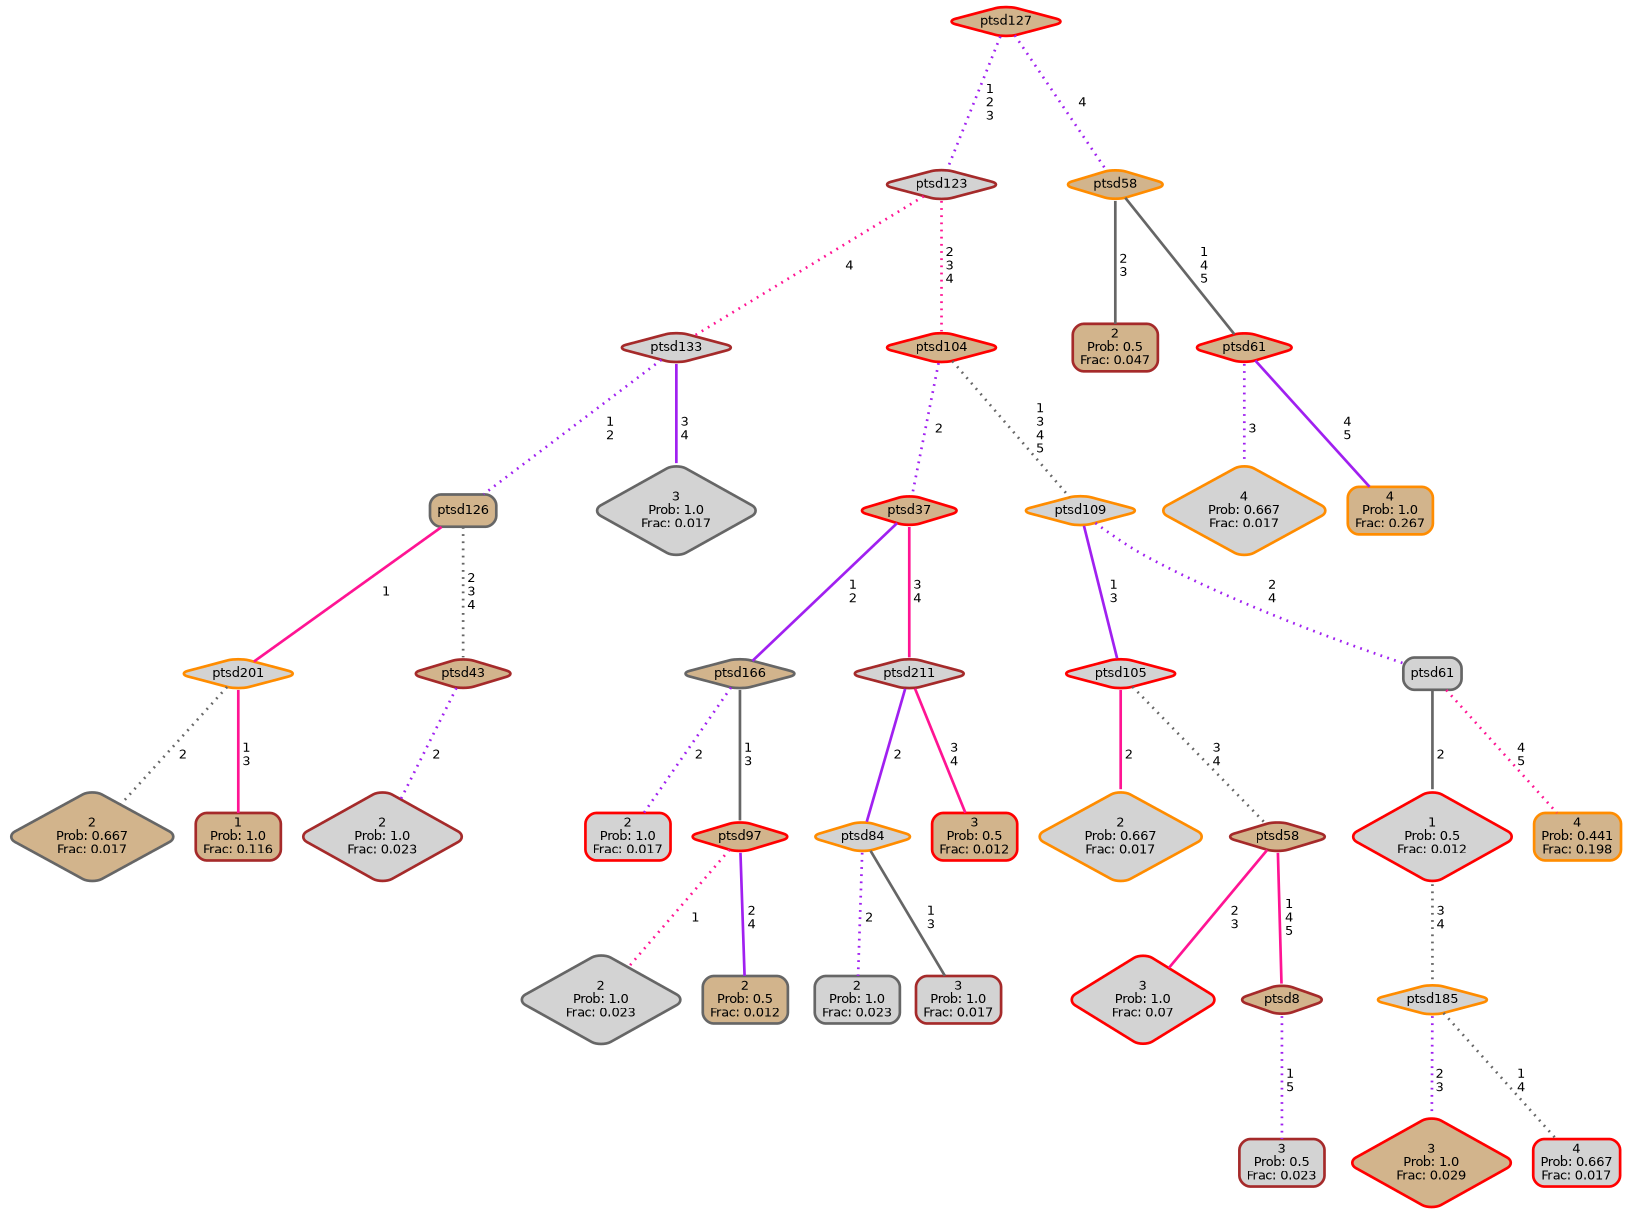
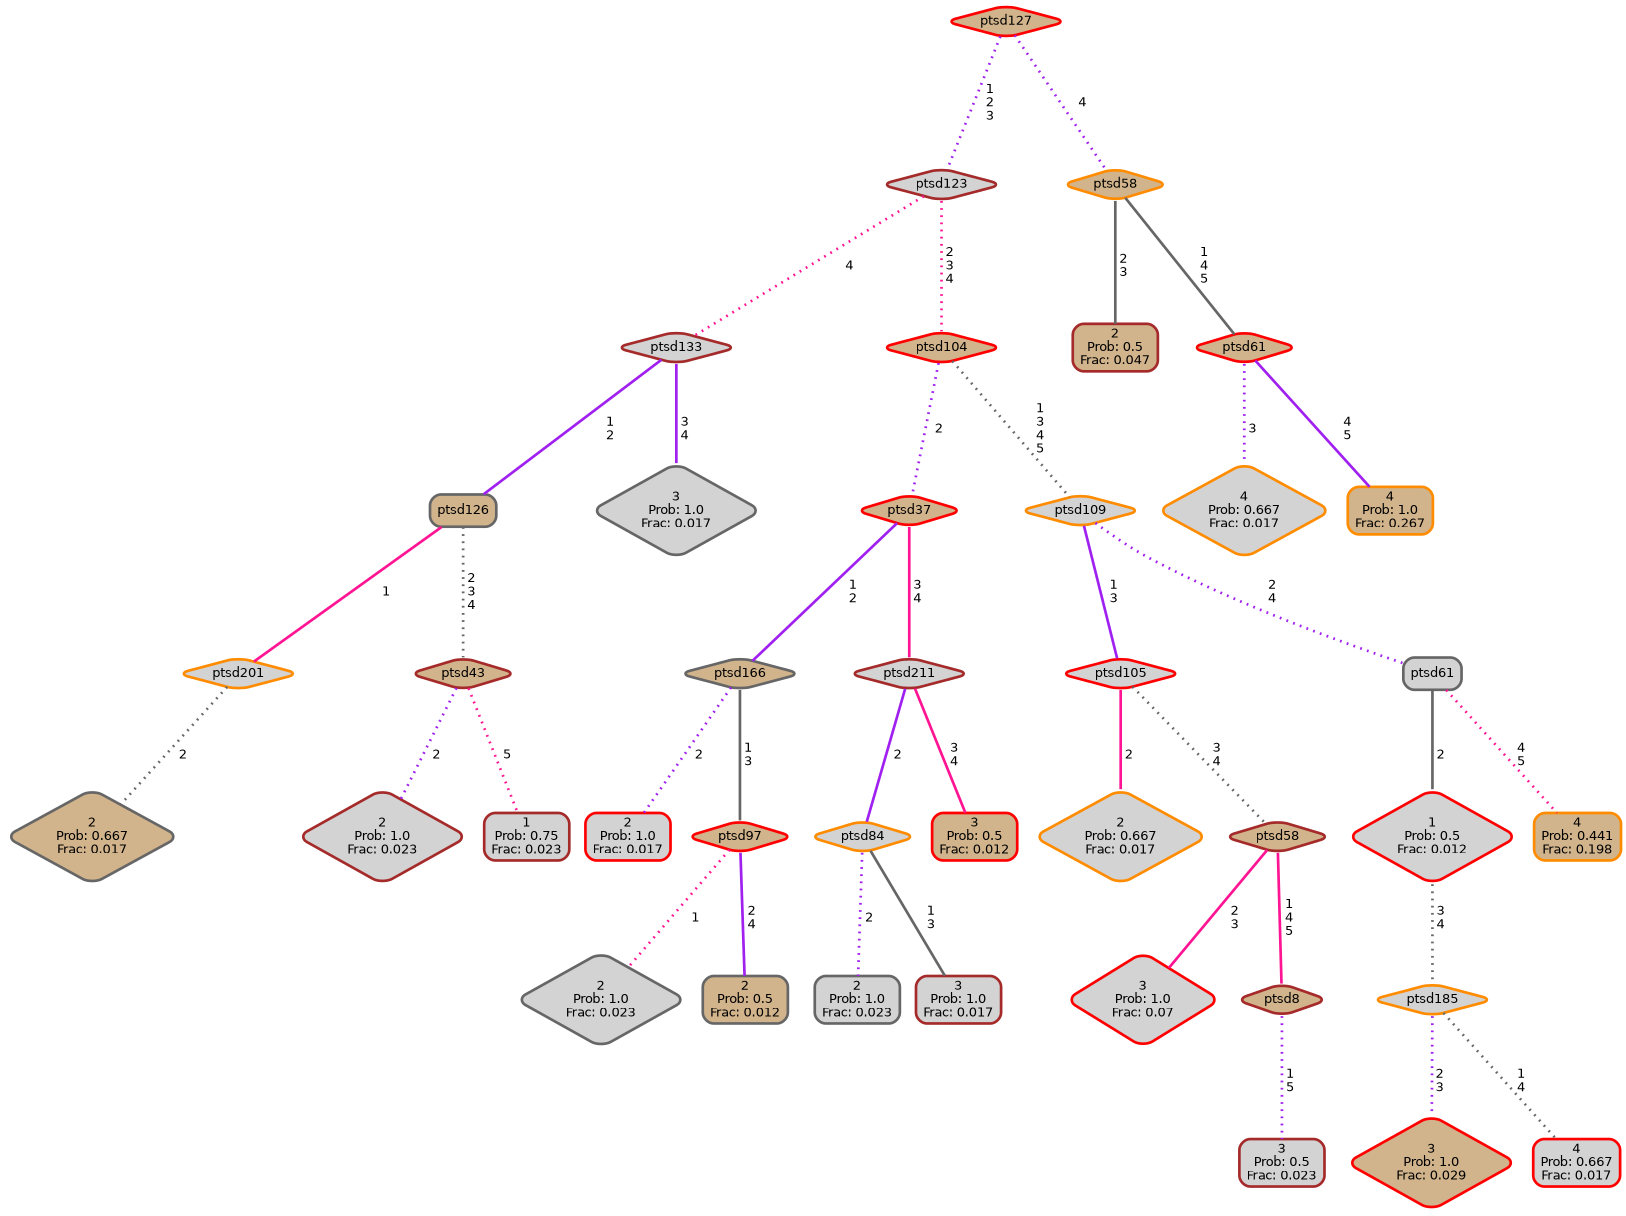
(572, 427) -> (572, 427)
(238, 837) -> none
none -> (527, 837)
